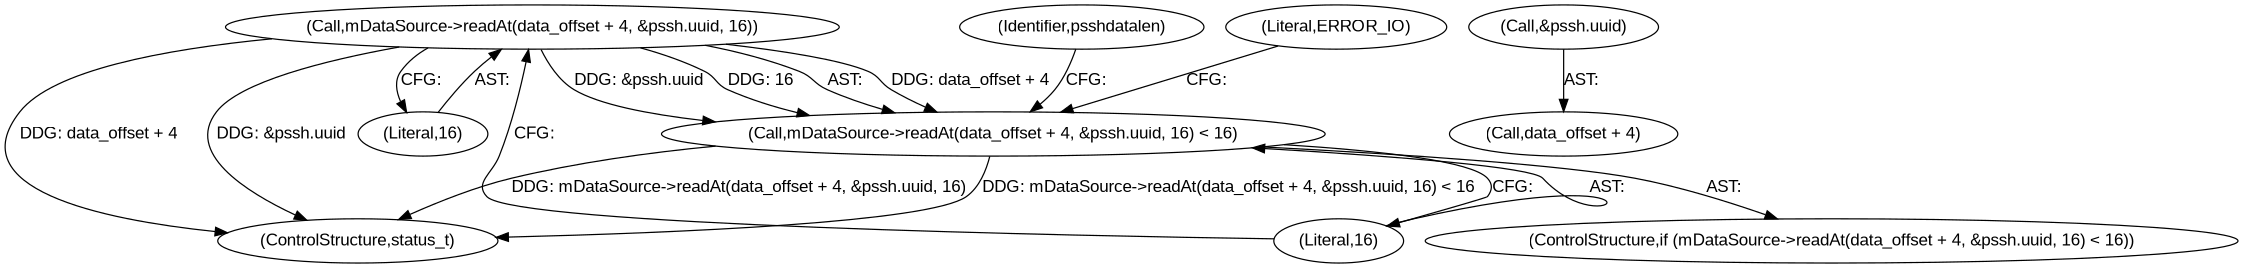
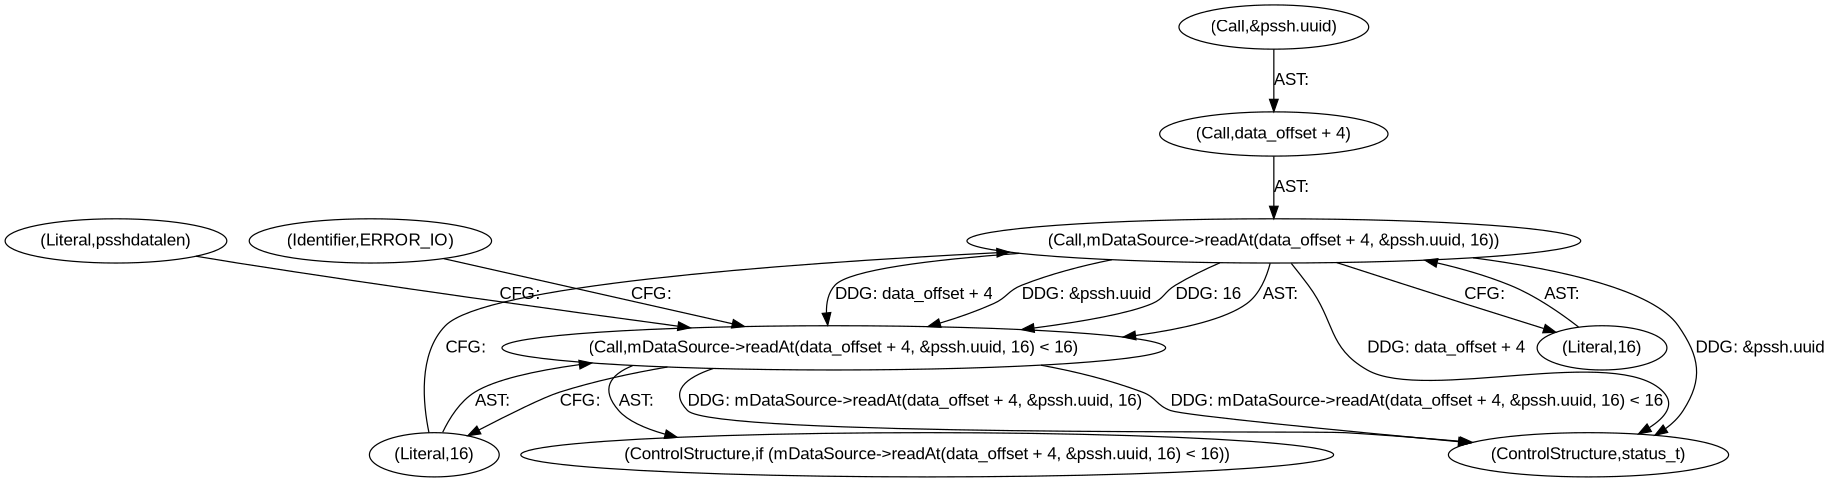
(1082, 27) -> (116, 241)
(1336, 27) -> (370, 241)
none -> (1274, 181)
